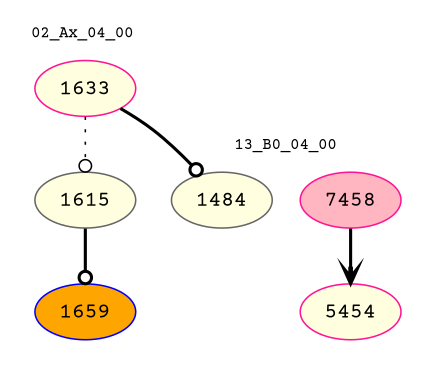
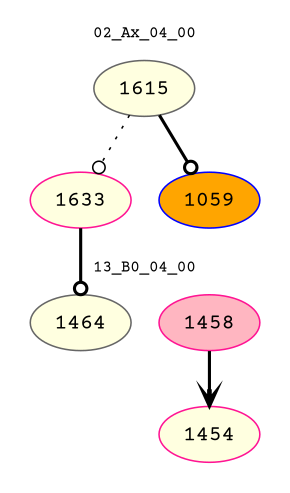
(85, 138) -> (116, 139)
(222, 200) -> (81, 323)
(351, 200) -> (209, 323)
(85, 312) -> (209, 200)
(351, 312) -> (209, 434)
